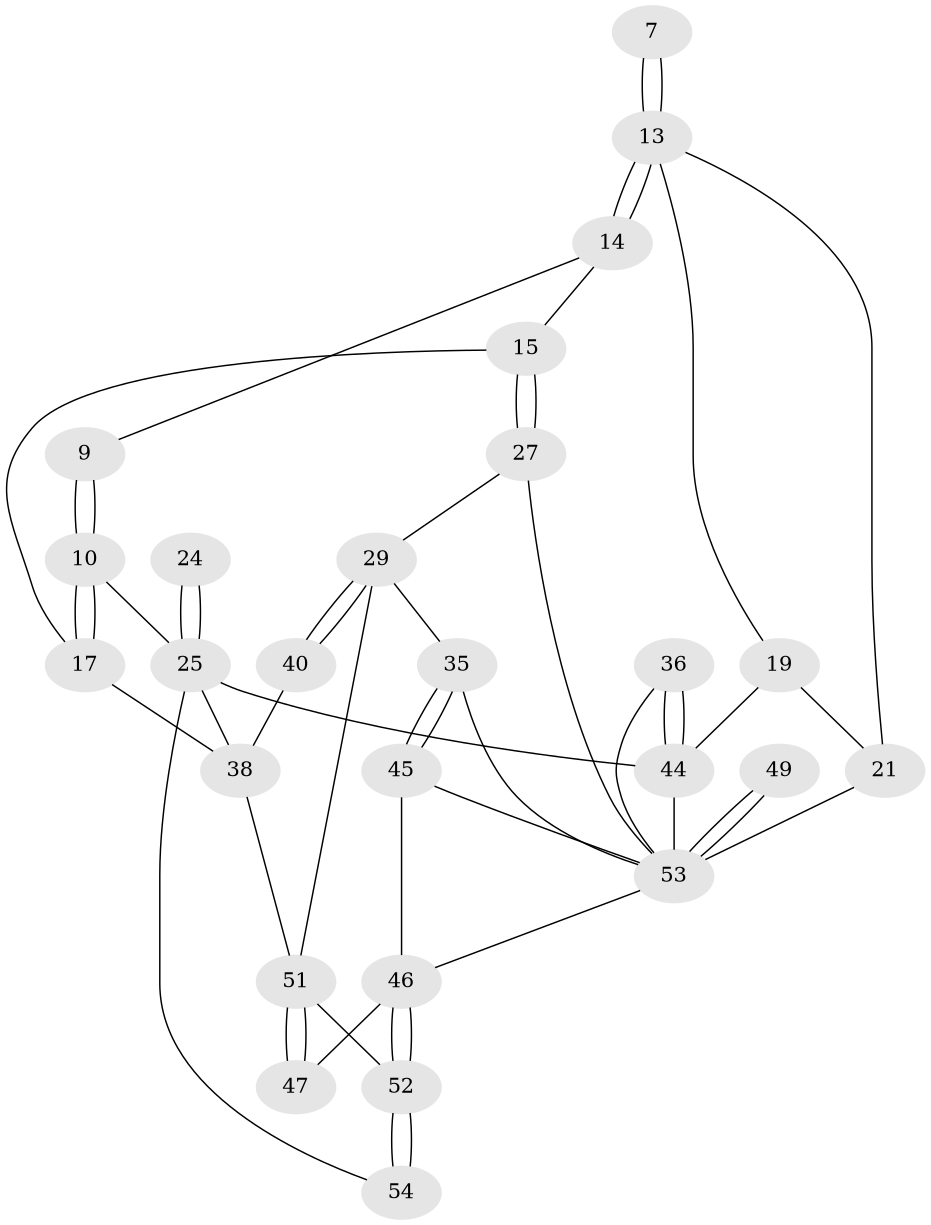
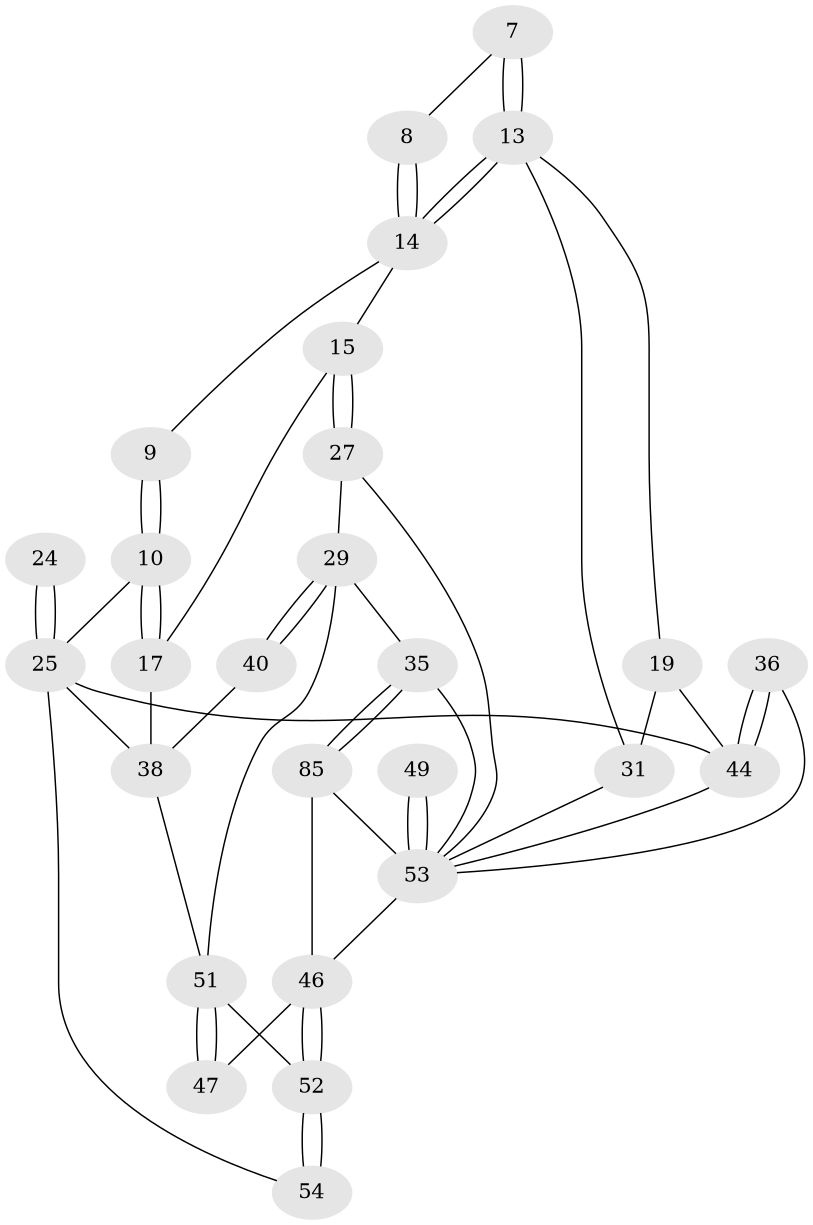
none -> (407, 138)
(402, 771) -> (312, 771)
(885, 771) -> (634, 771)
